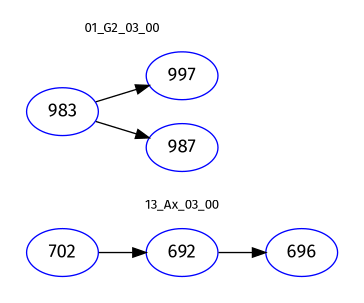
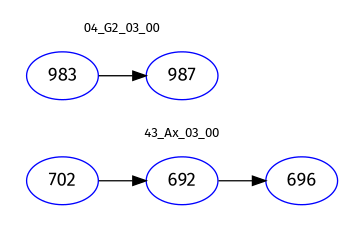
(122, 29) -> (122, 29)
(182, 76) -> none
(182, 205) -> (182, 134)
